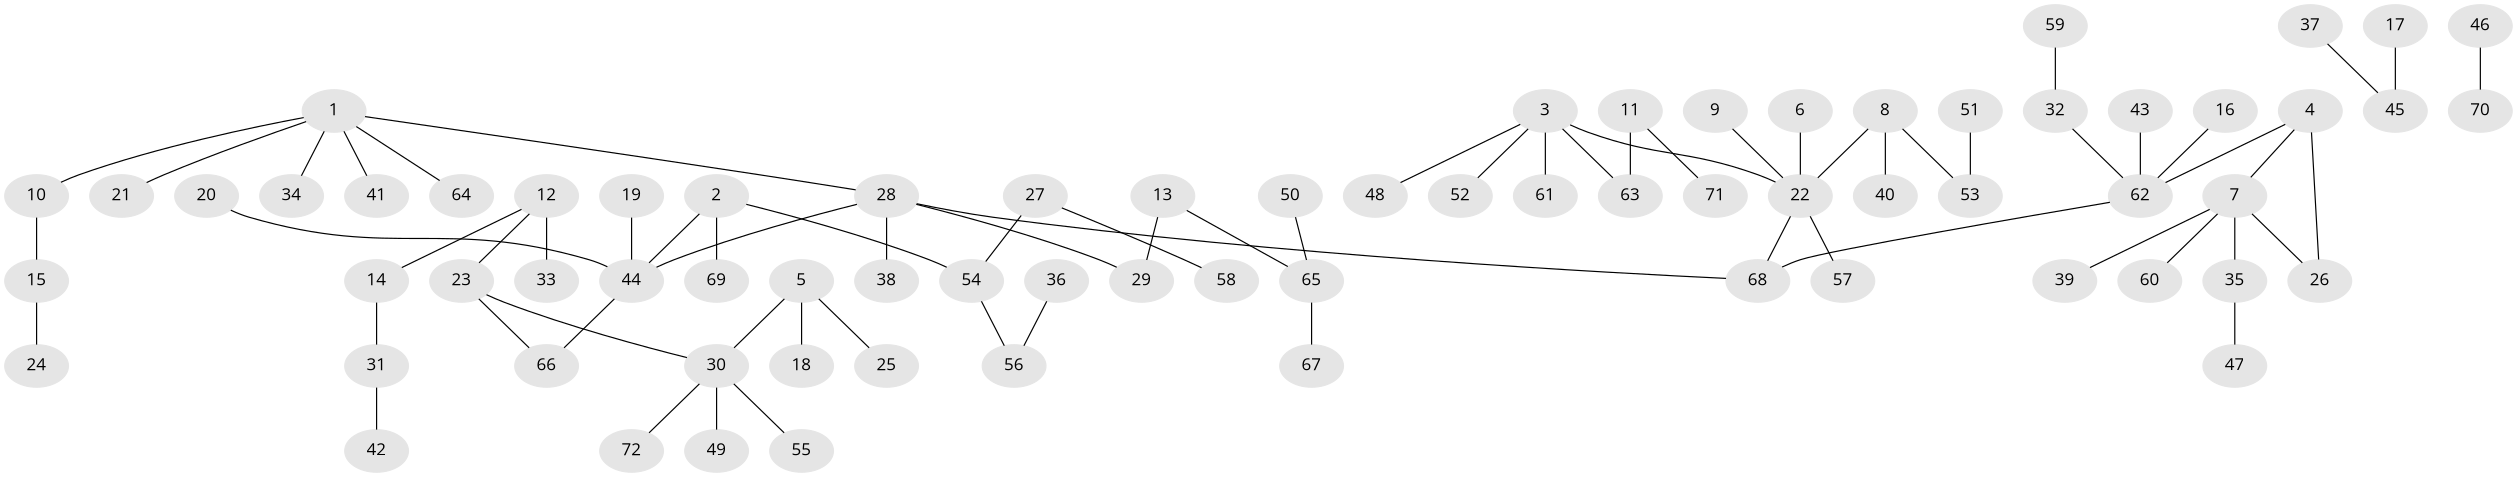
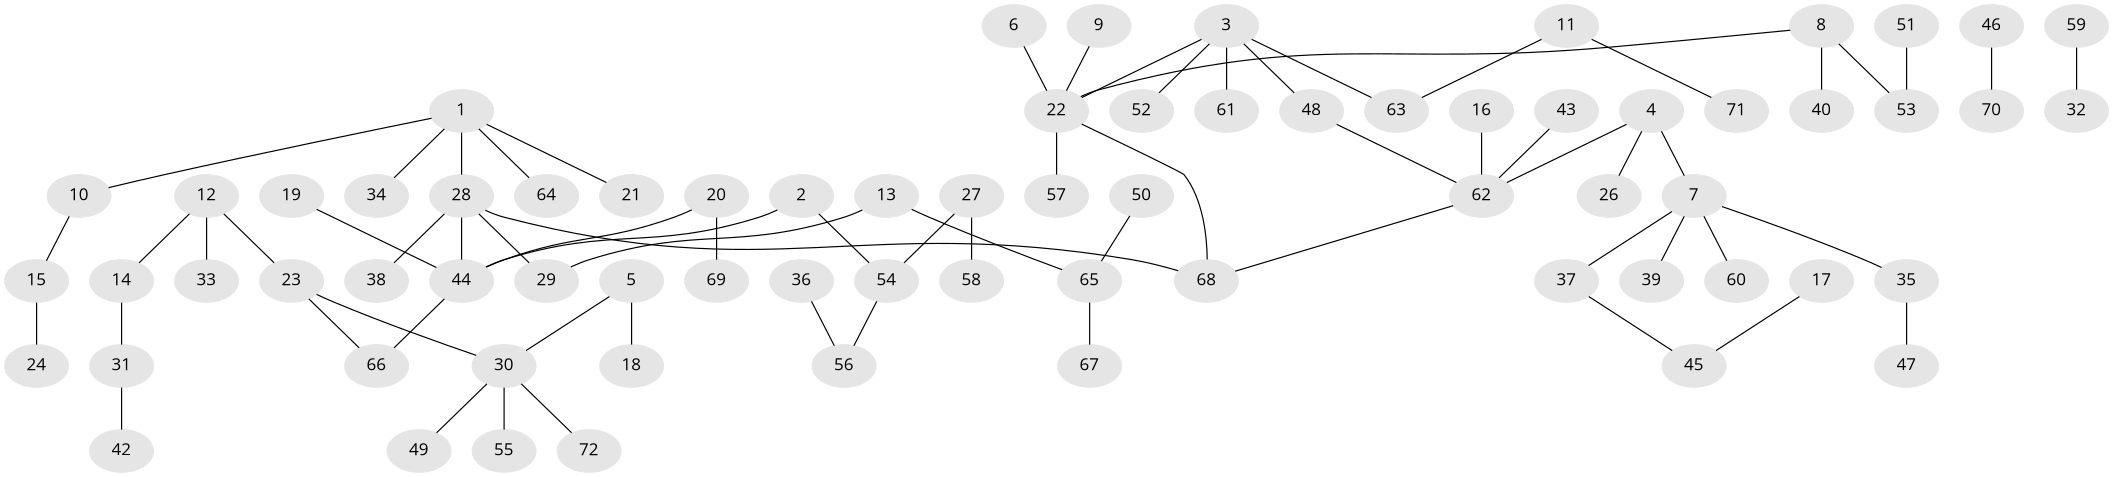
(2098, 153) -> (1397, 153)
(377, 196) -> none
(717, 236) -> (717, 239)
(2277, 238) -> (1630, 239)
(887, 366) -> none
